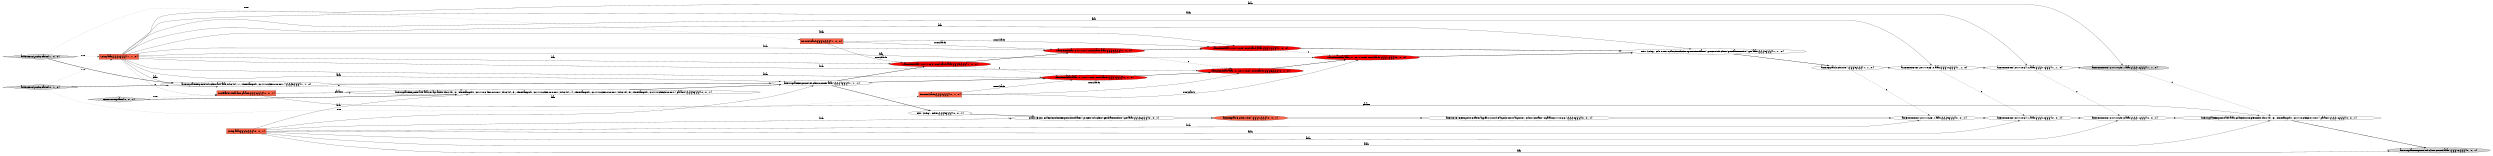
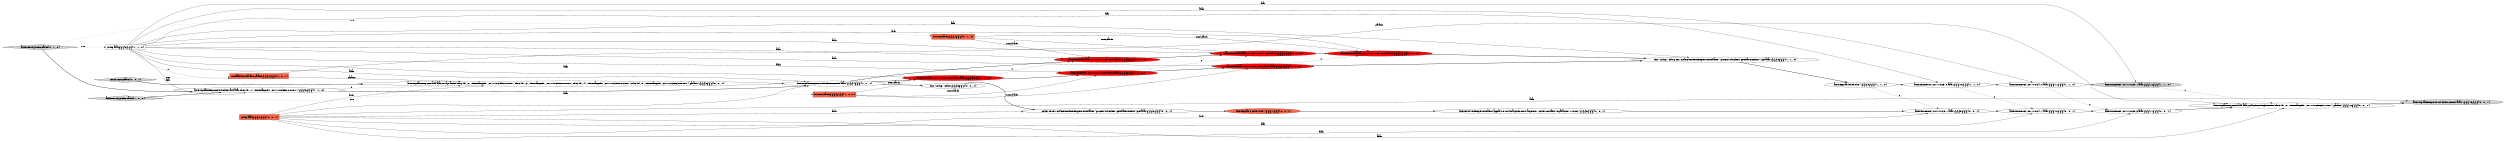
(88, 57) -> none
(119, 57) -> (125, 47)
